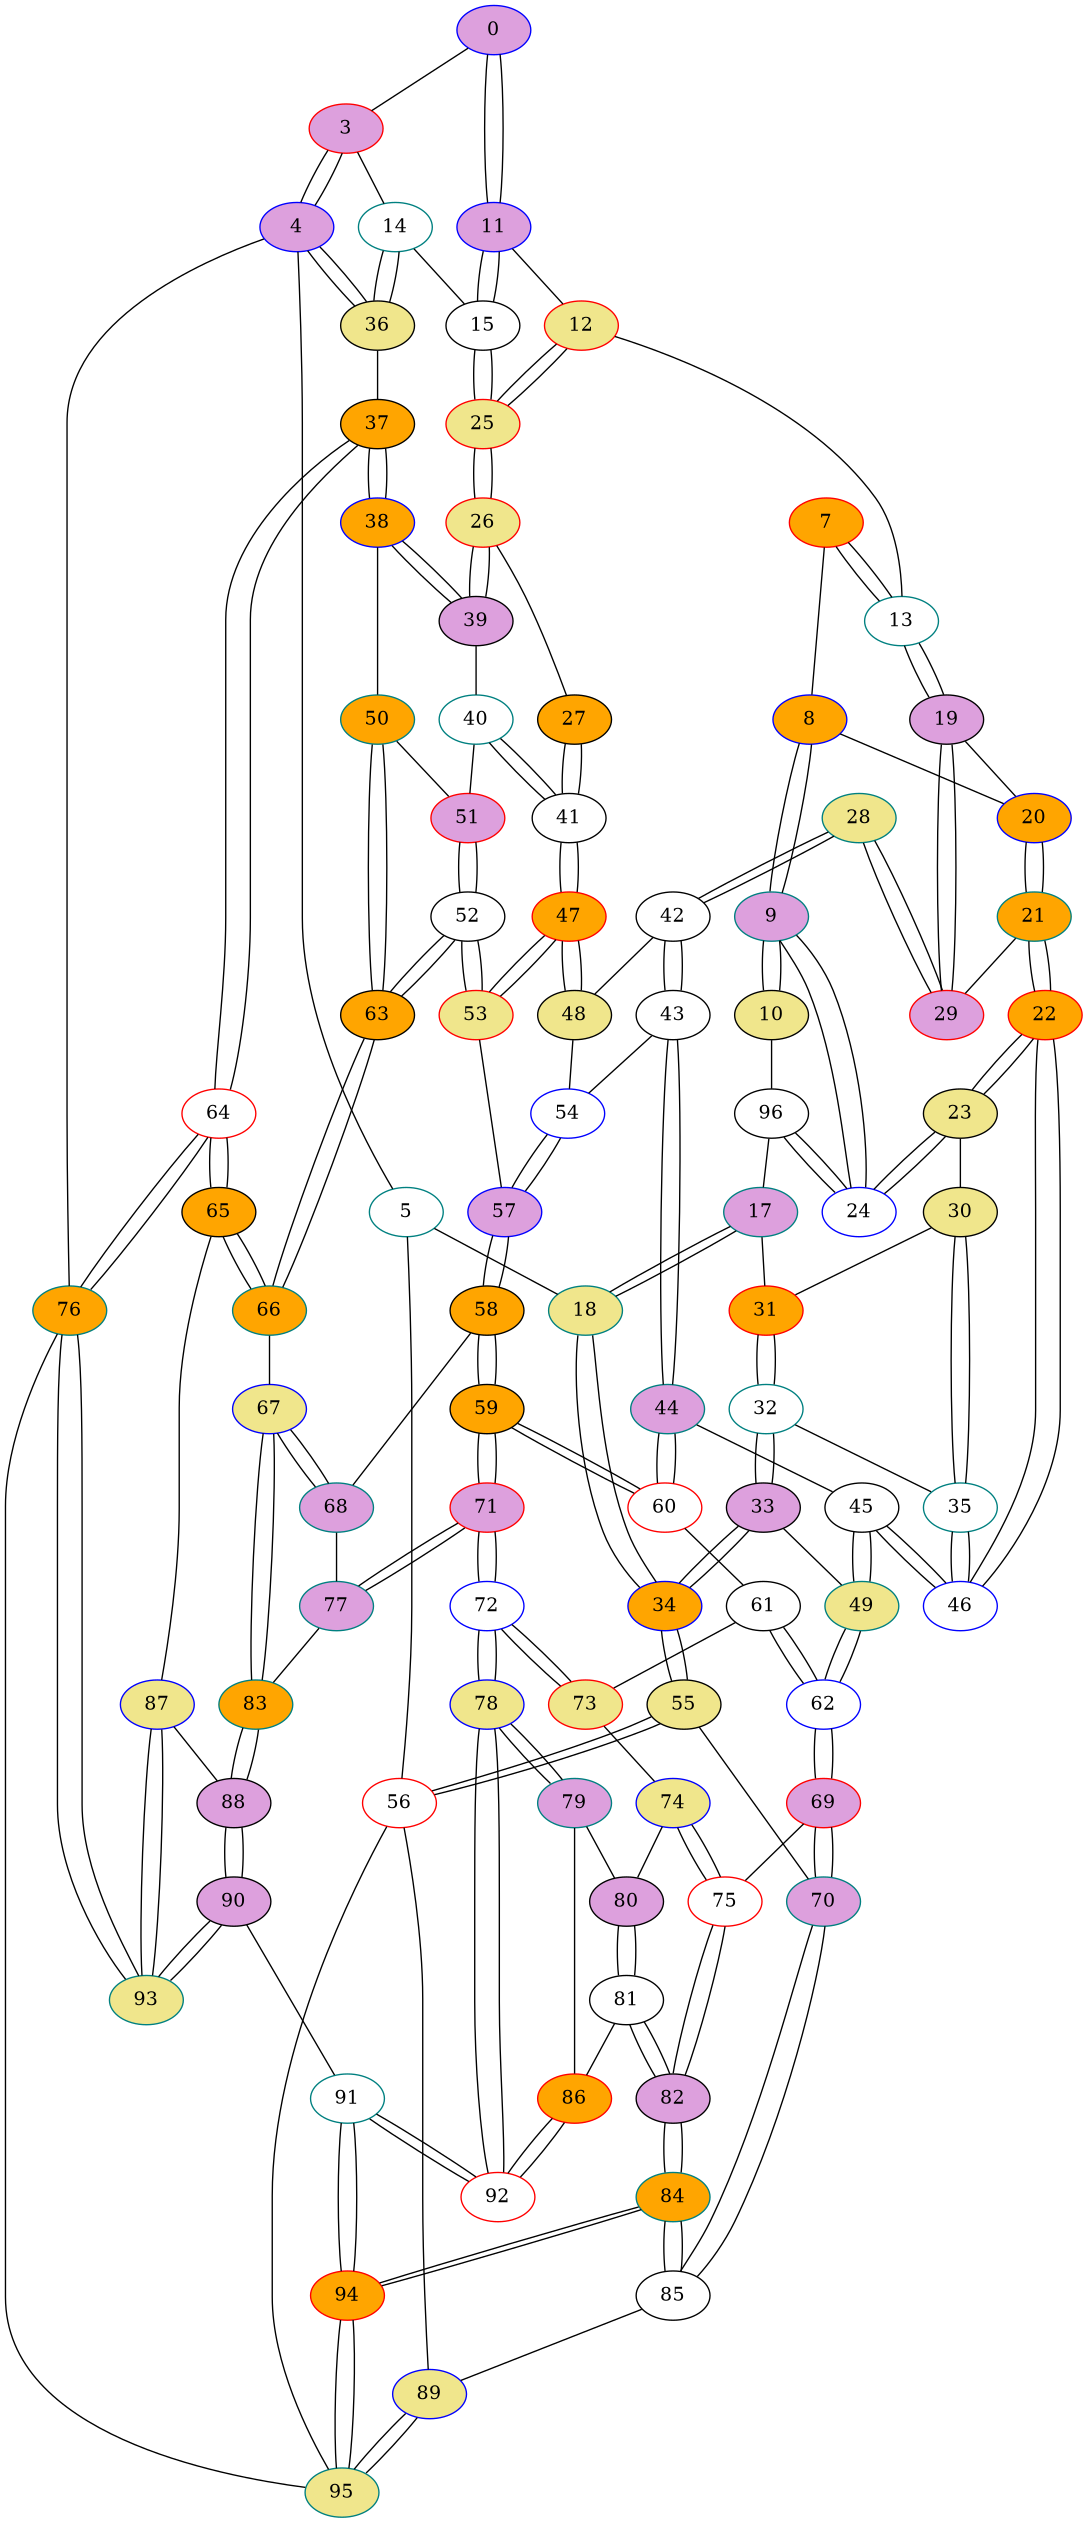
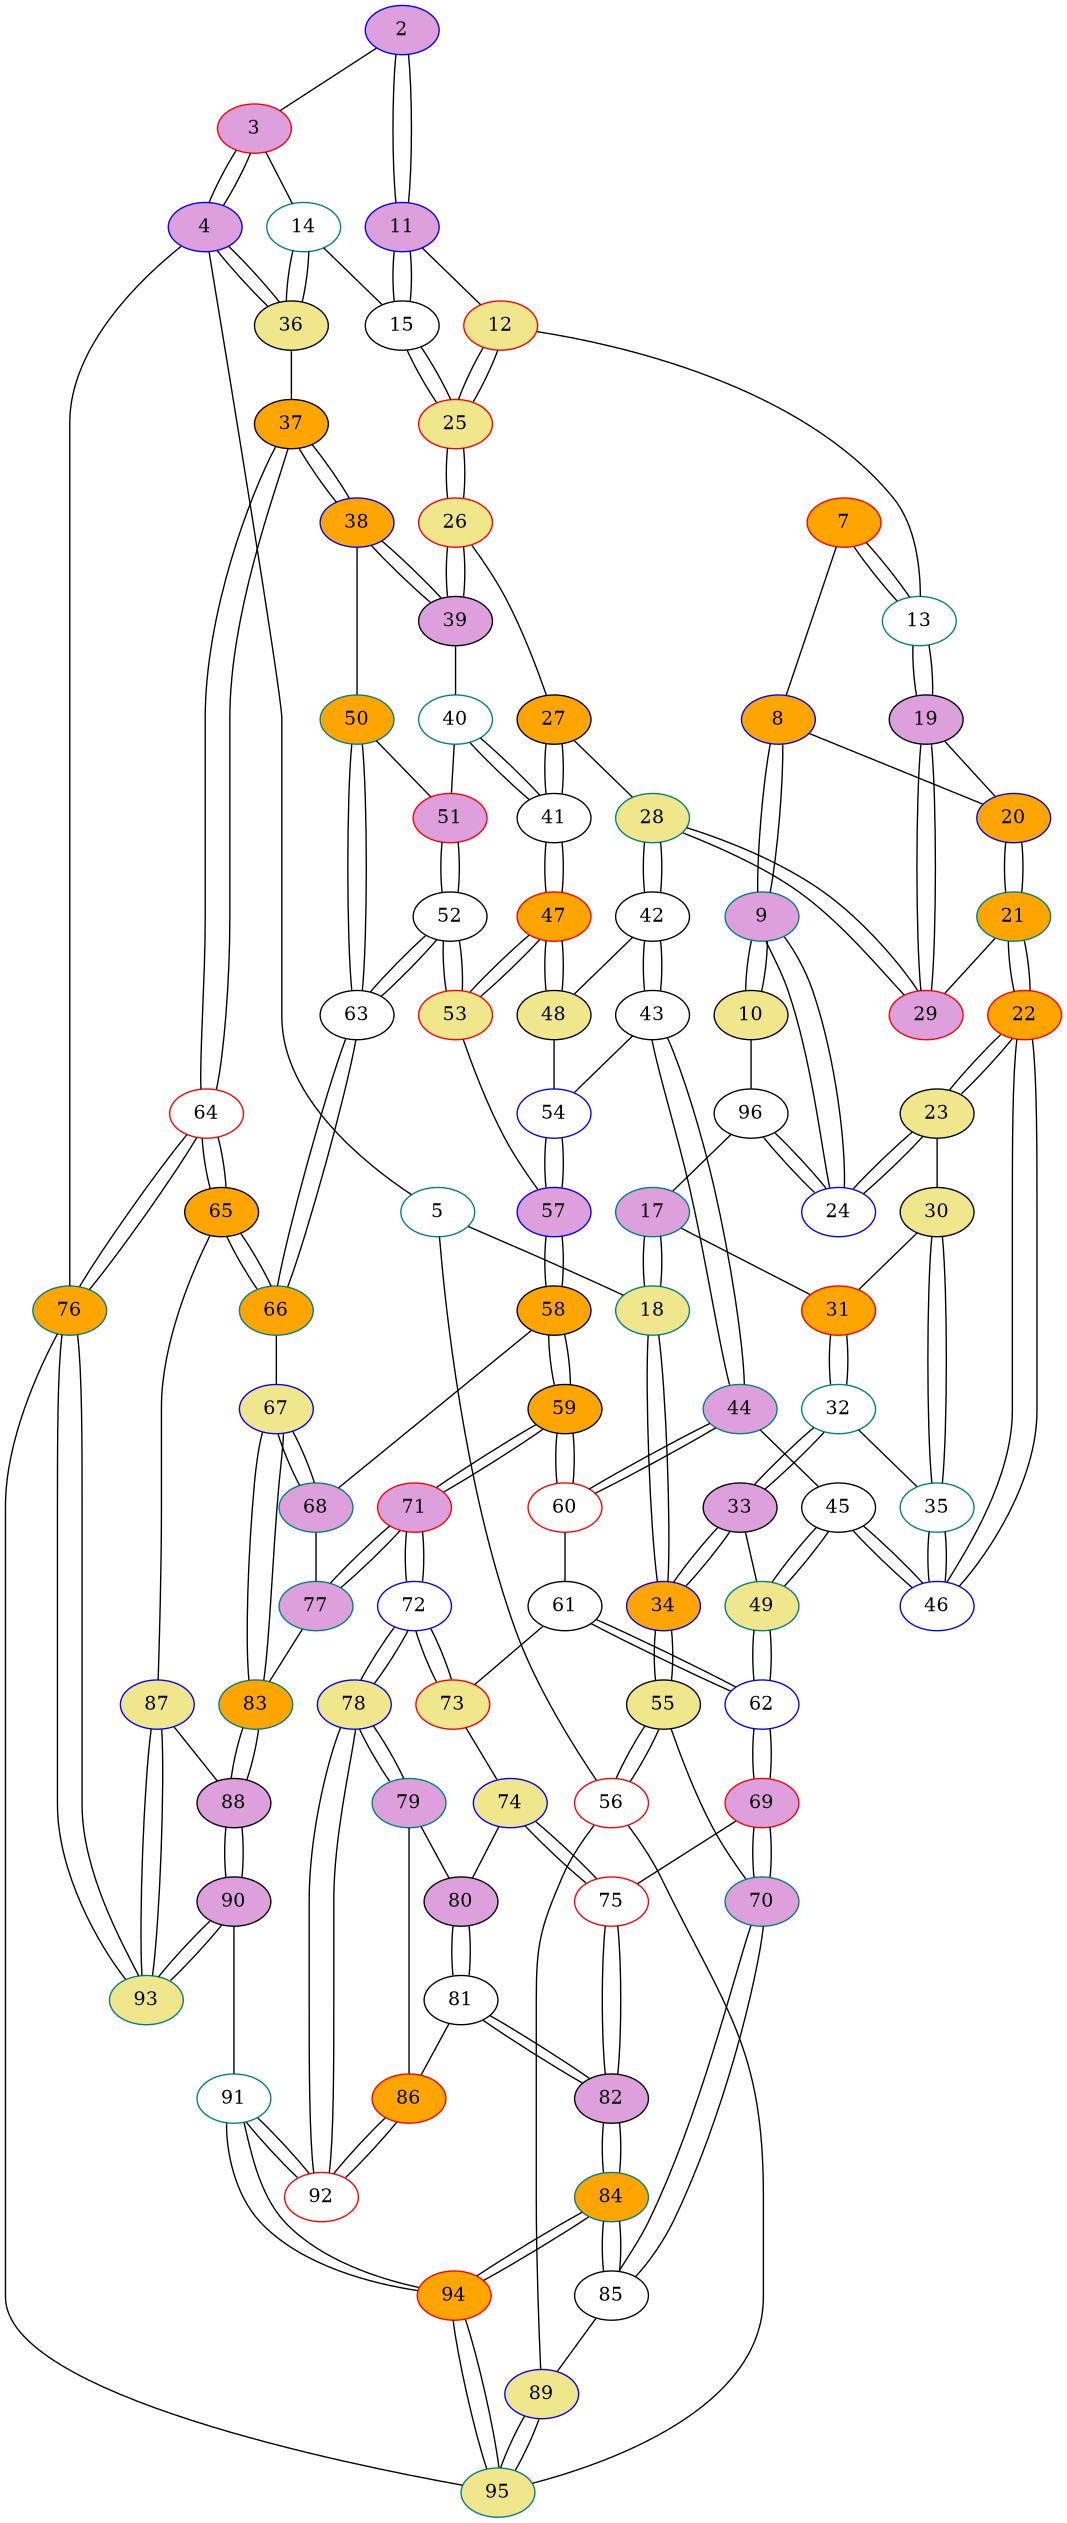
(494, 30) -> (402, 30)
none -> (603, 769)
(378, 1015) -> (357, 1015)
